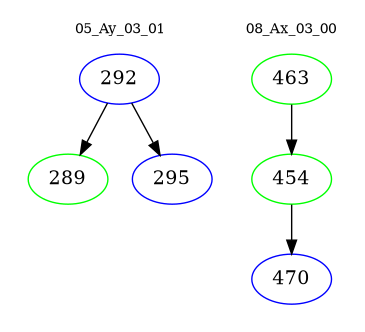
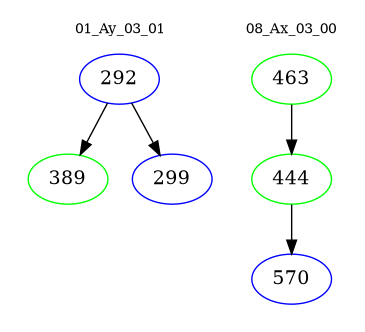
(120, 30) -> (120, 30)
(68, 179) -> (68, 179)
(172, 179) -> (172, 179)
(292, 179) -> (292, 179)
(292, 279) -> (292, 279)
